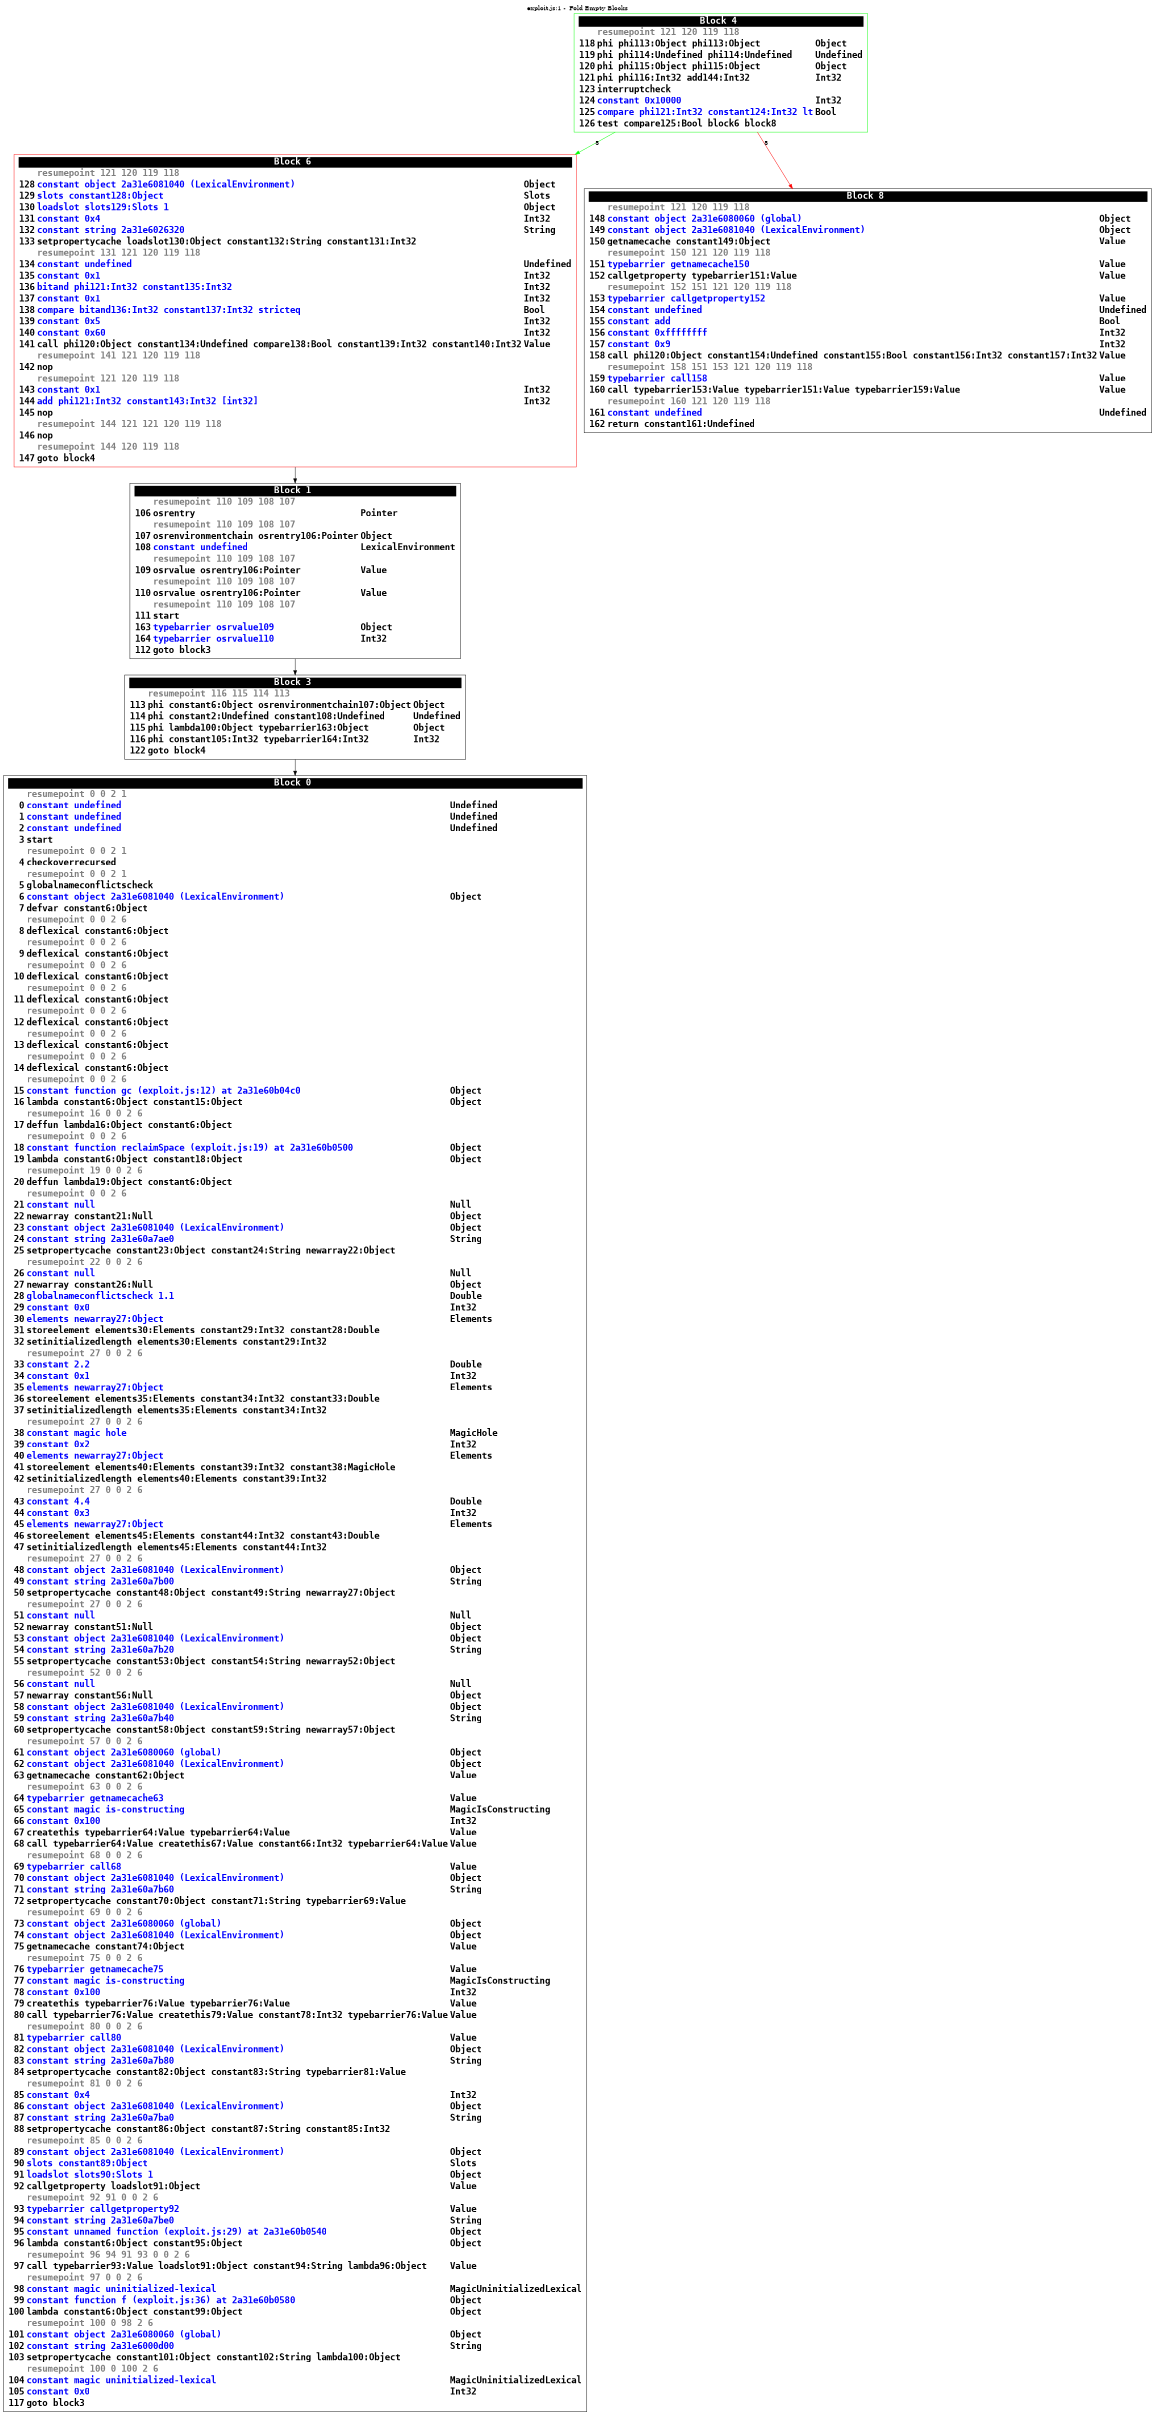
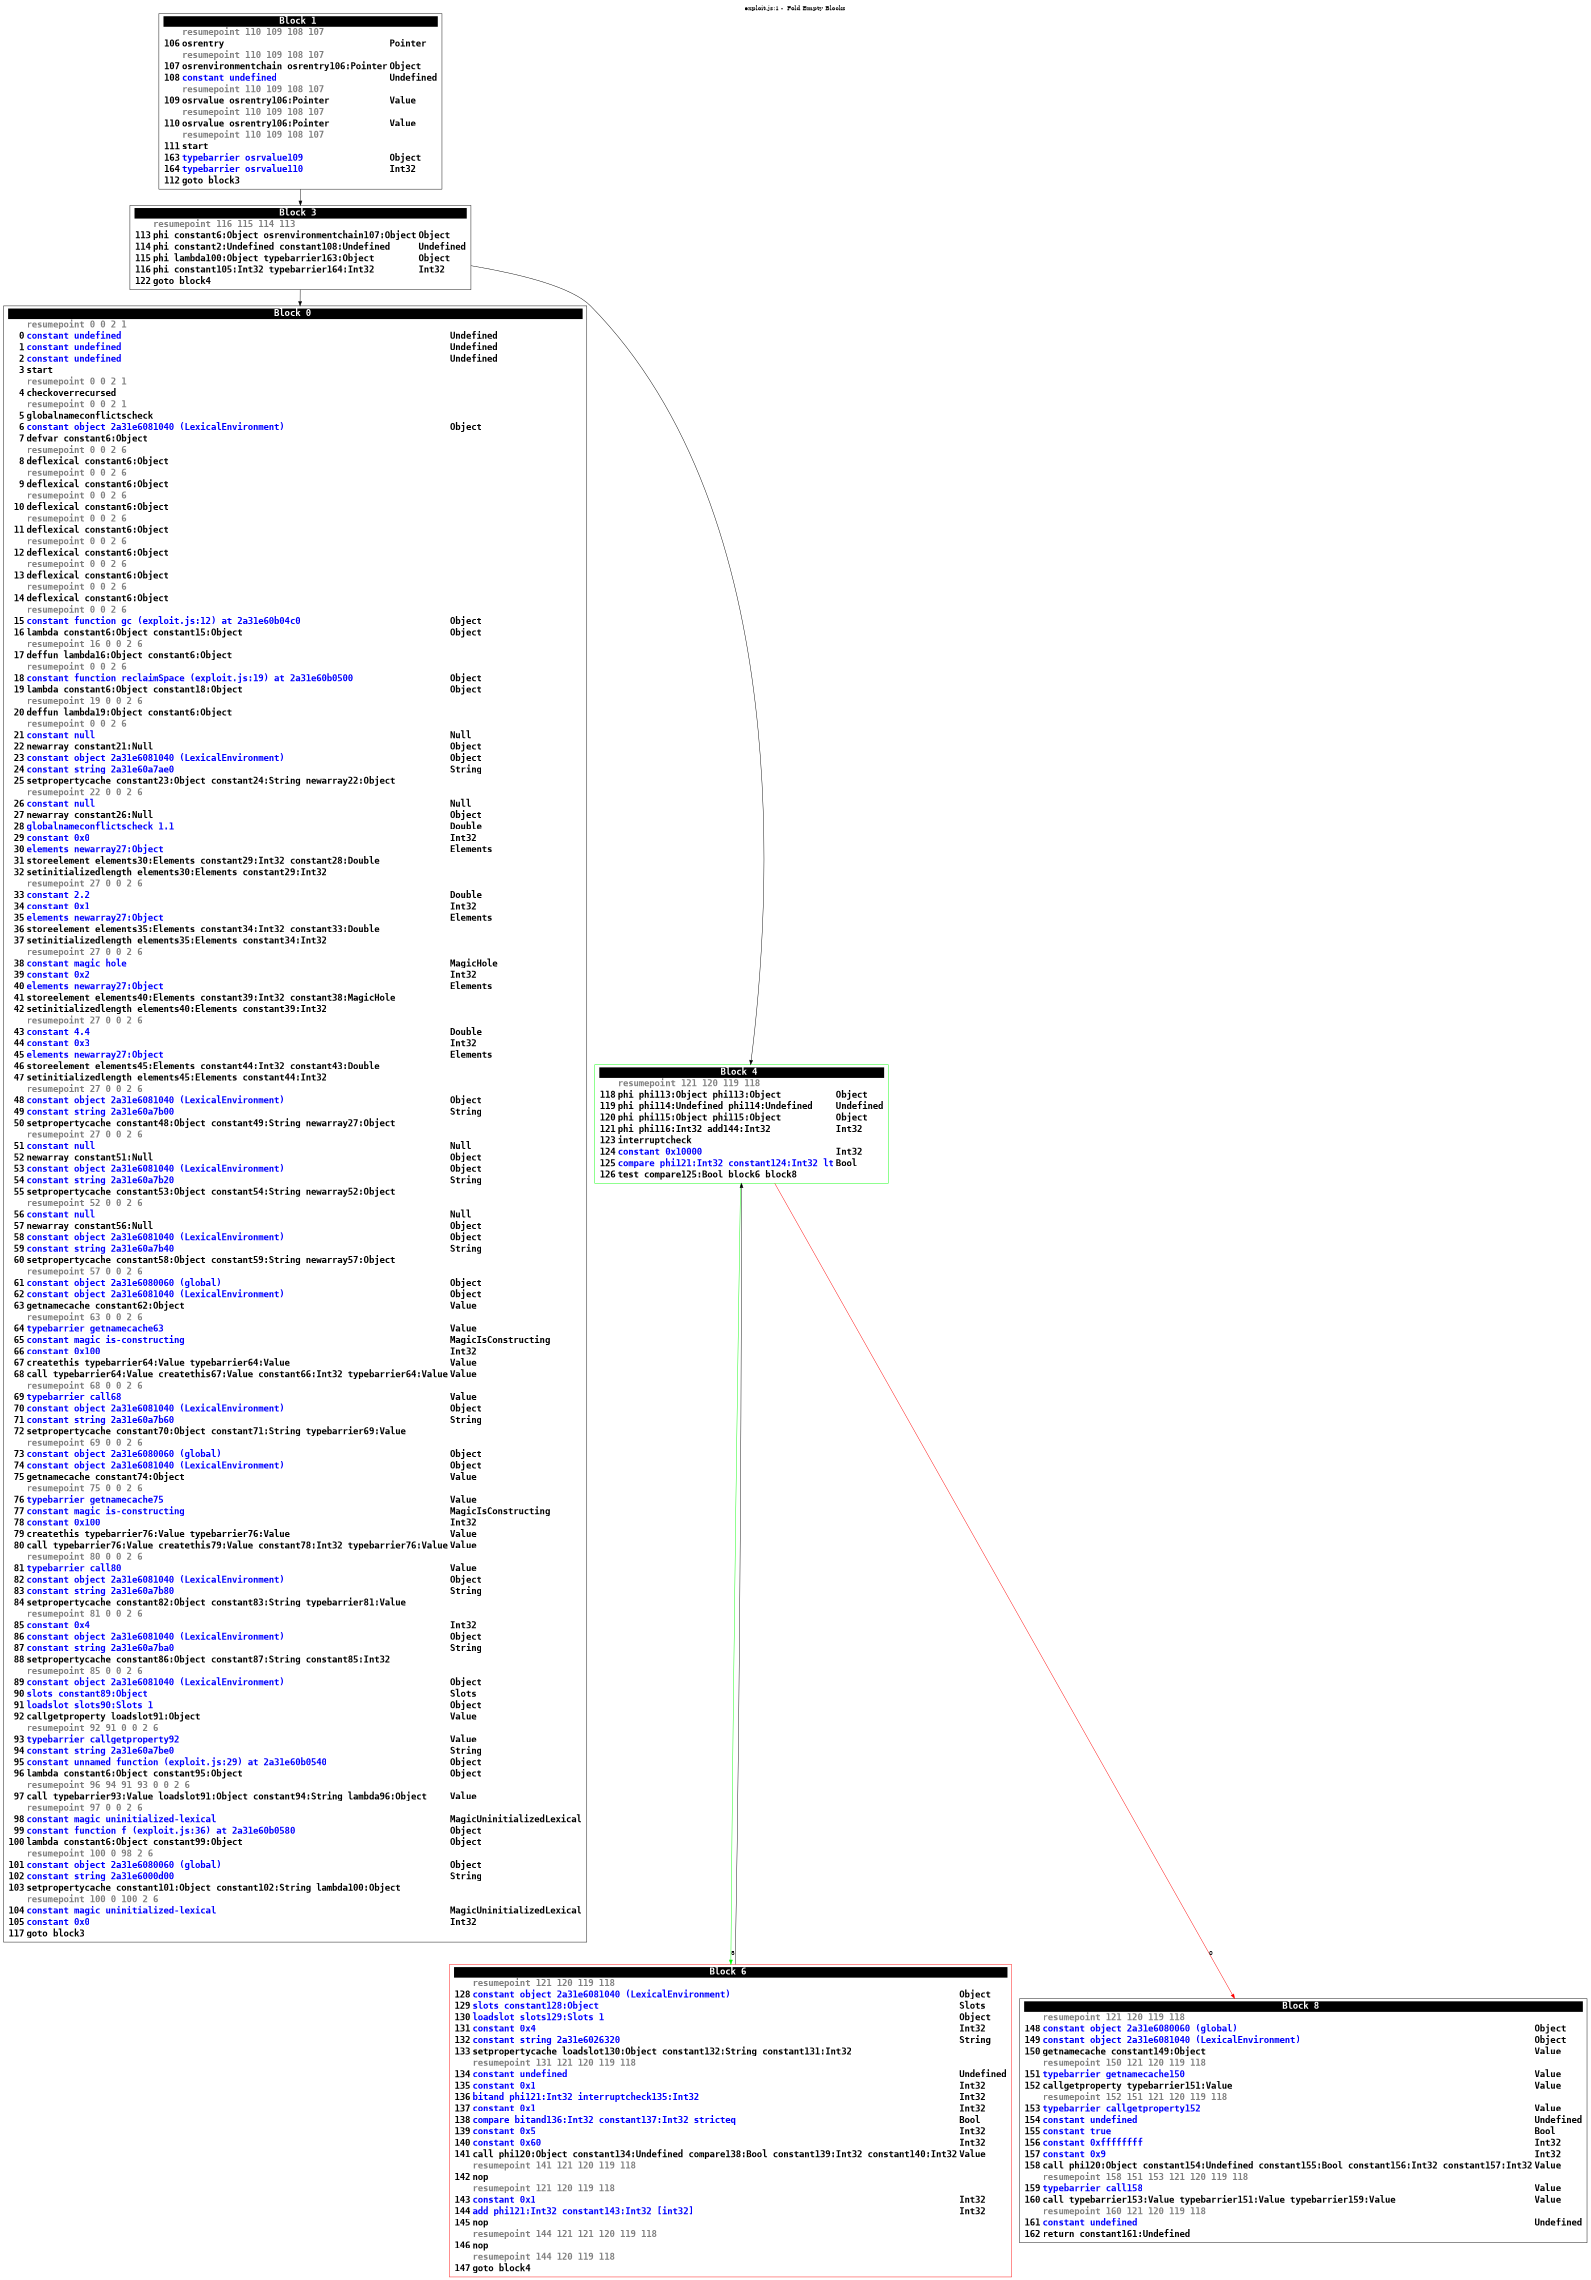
(767, 143) -> (1211, 1953)
(135, 287) -> (586, 2097)
(639, 322) -> (1077, 2132)
(295, 473) -> (740, 1576)
(408, 548) -> (413, 78)
none -> (738, 601)
